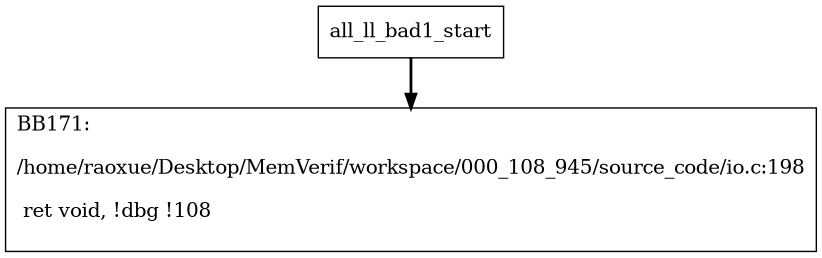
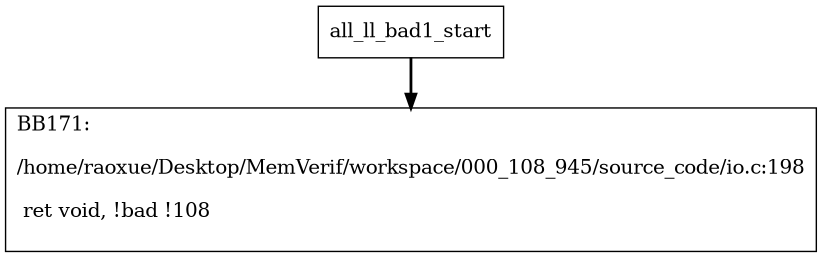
(114, 211) -> (114, 211)
